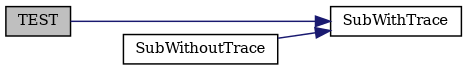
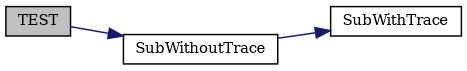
(193, 21) -> (90, 30)
